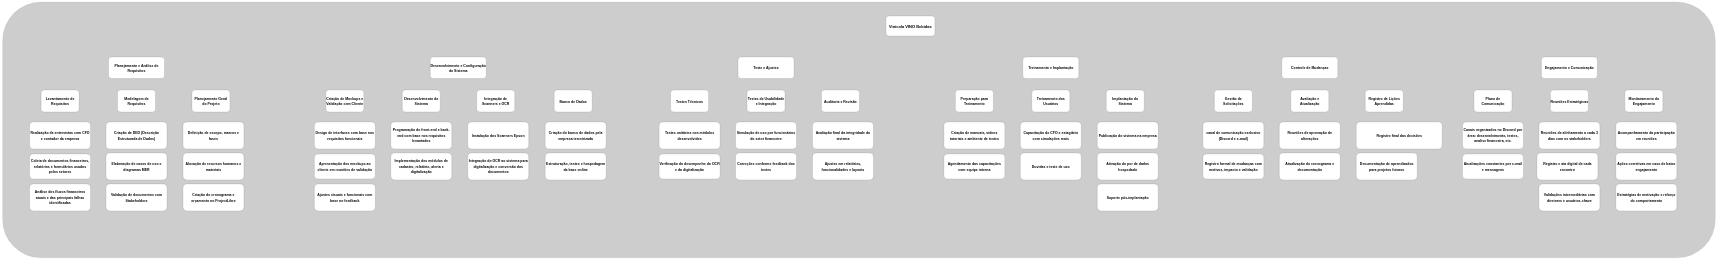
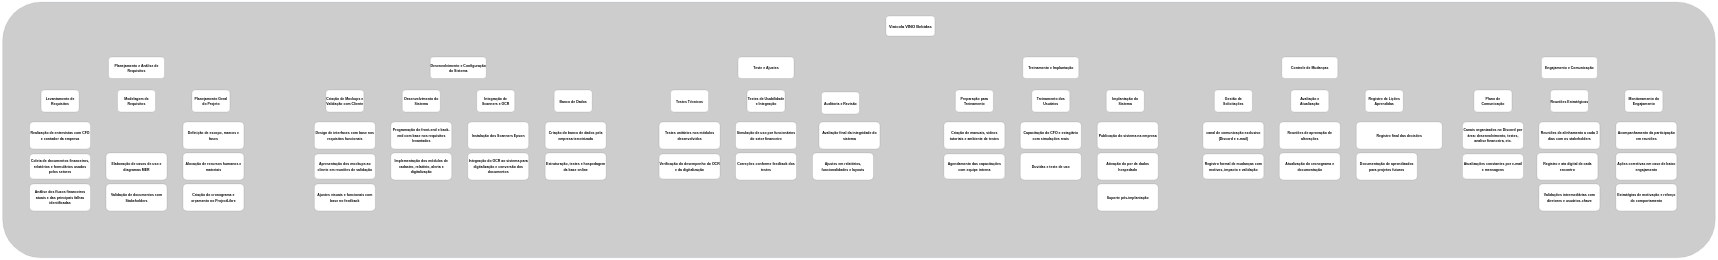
(841, 101) -> (841, 103)
(136, 136) -> none
(843, 136) -> (850, 136)
